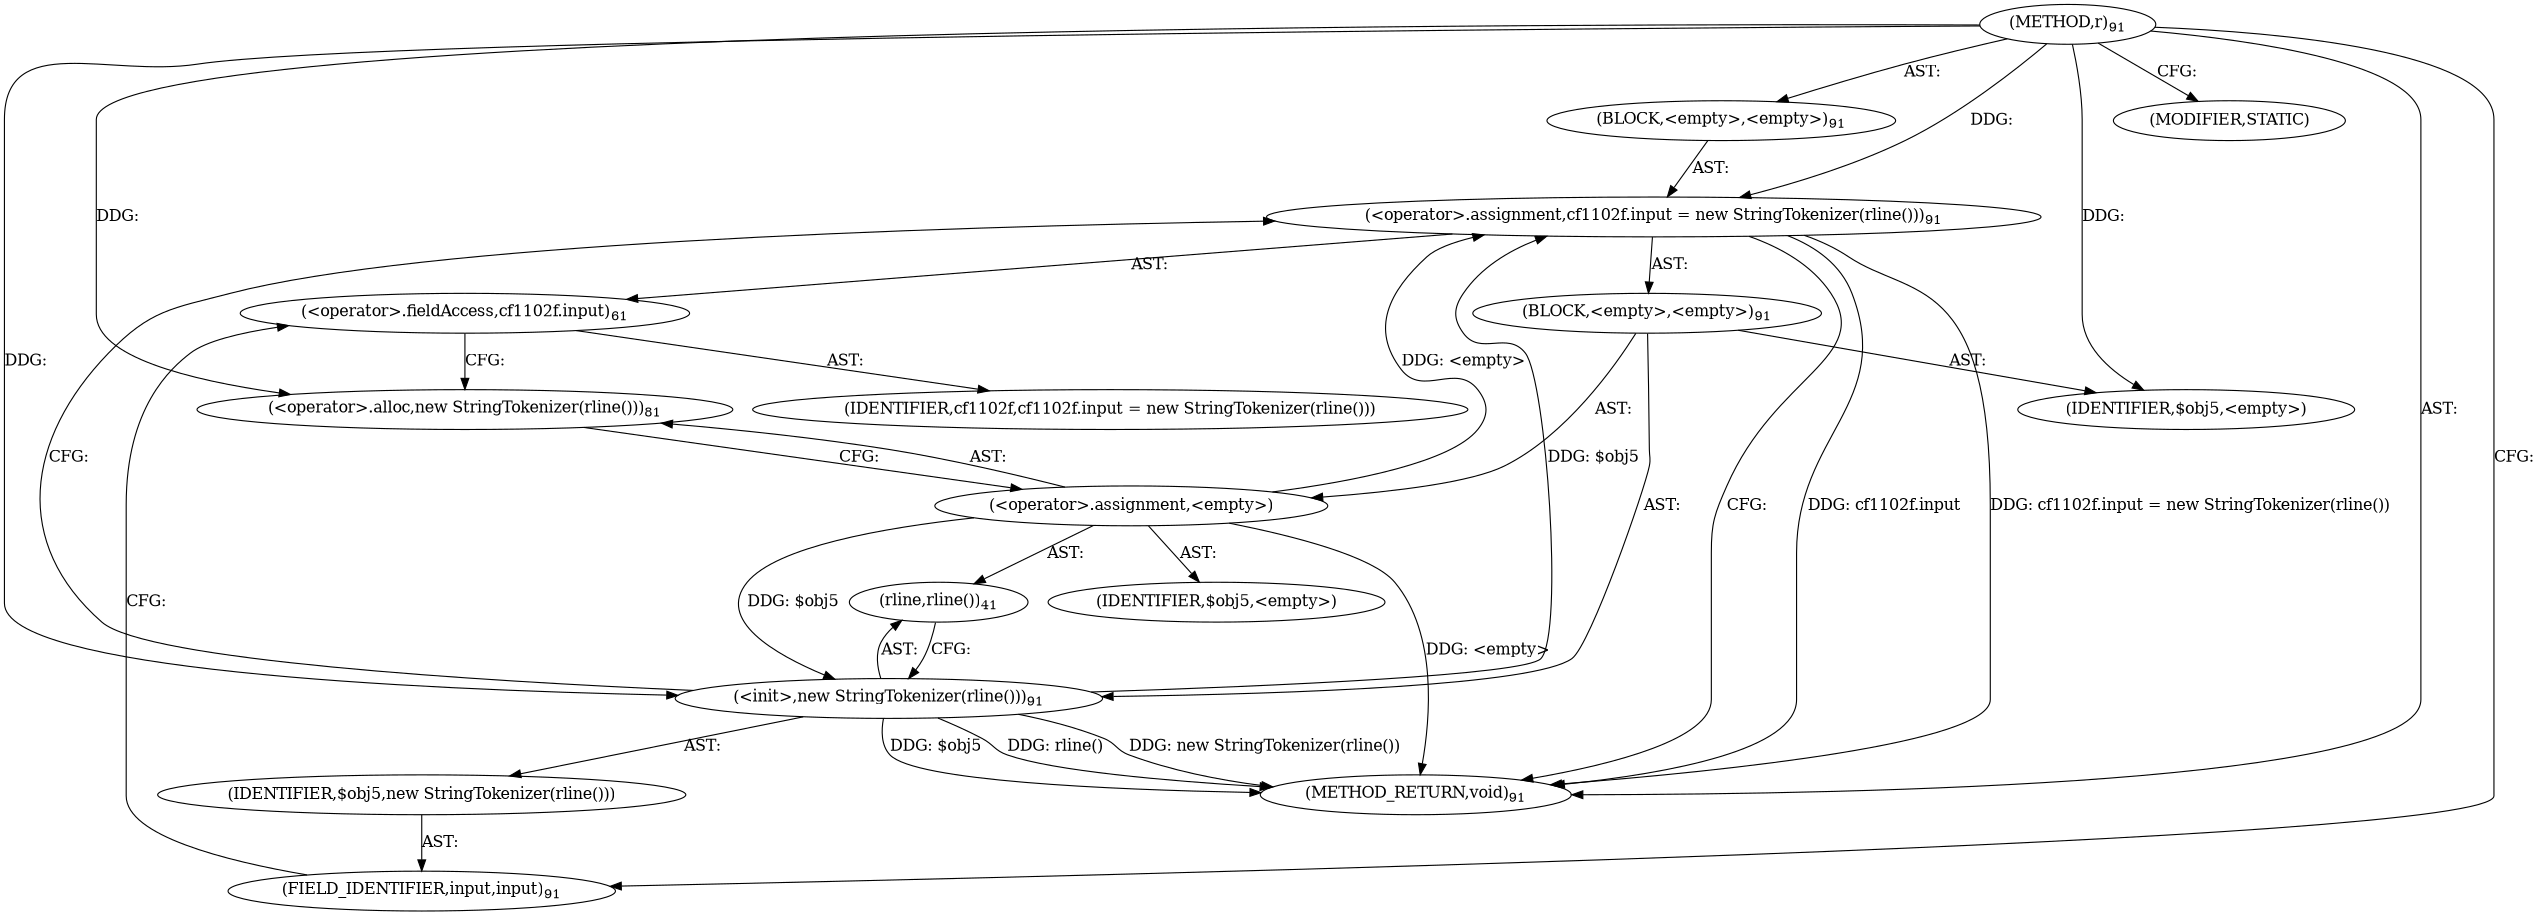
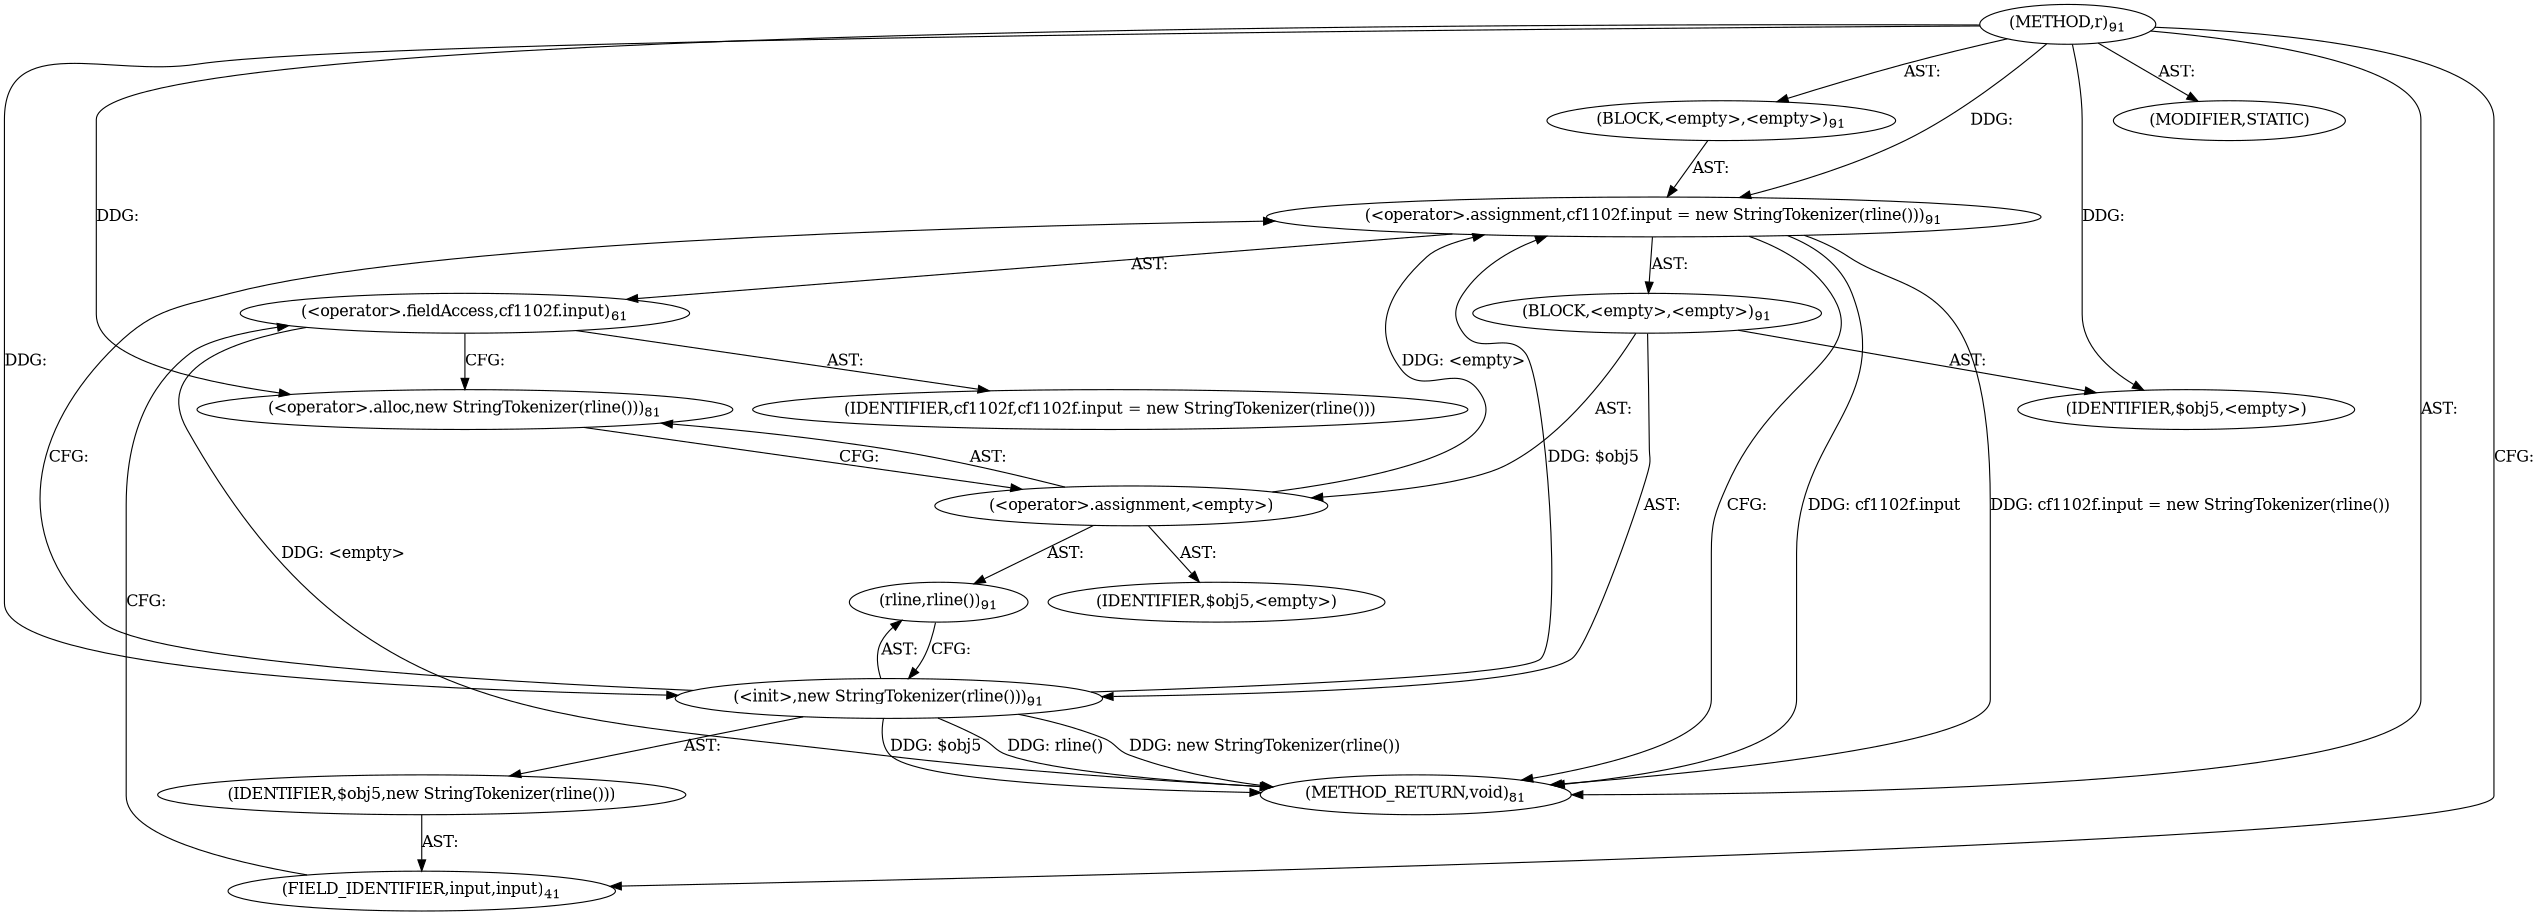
(2180, 73) -> (2180, 73)
(789, 556) -> none
(1398, 587) -> (576, 715)
(990, 601) -> (990, 601)
(1518, 793) -> (1518, 793)
(553, 889) -> (553, 889)
